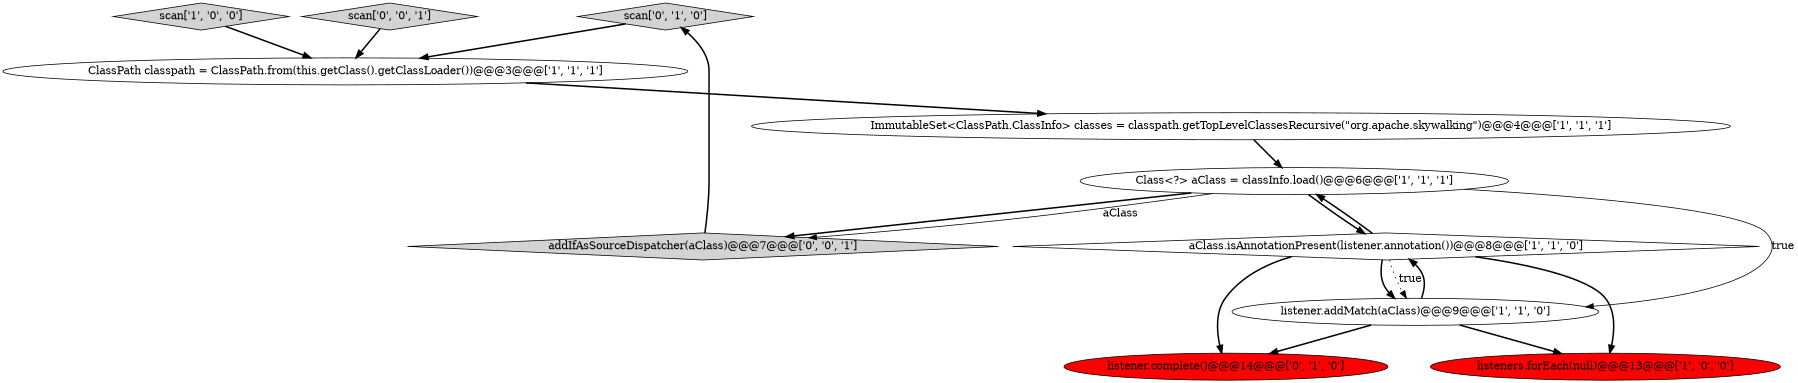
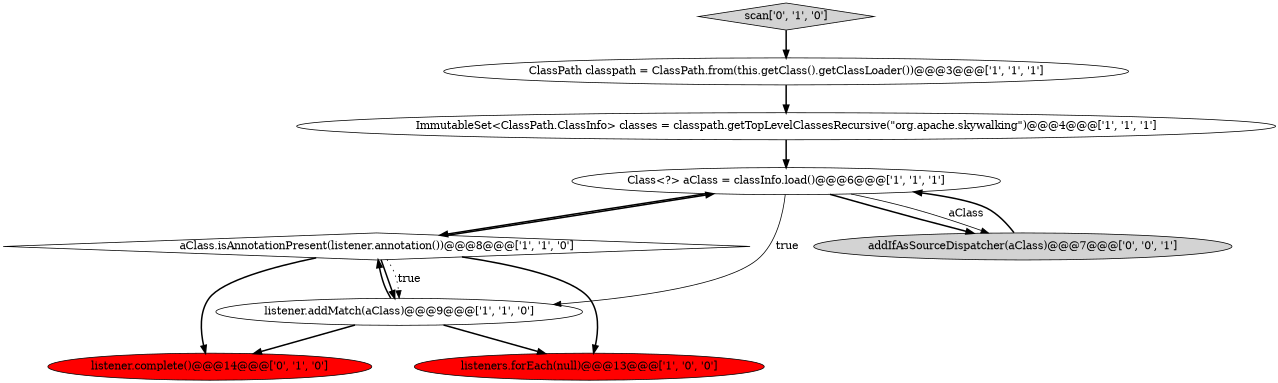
(201, 17) -> none
(390, 17) -> none
(709, 129) -> (973, 203)
(703, 246) -> (1023, 246)
